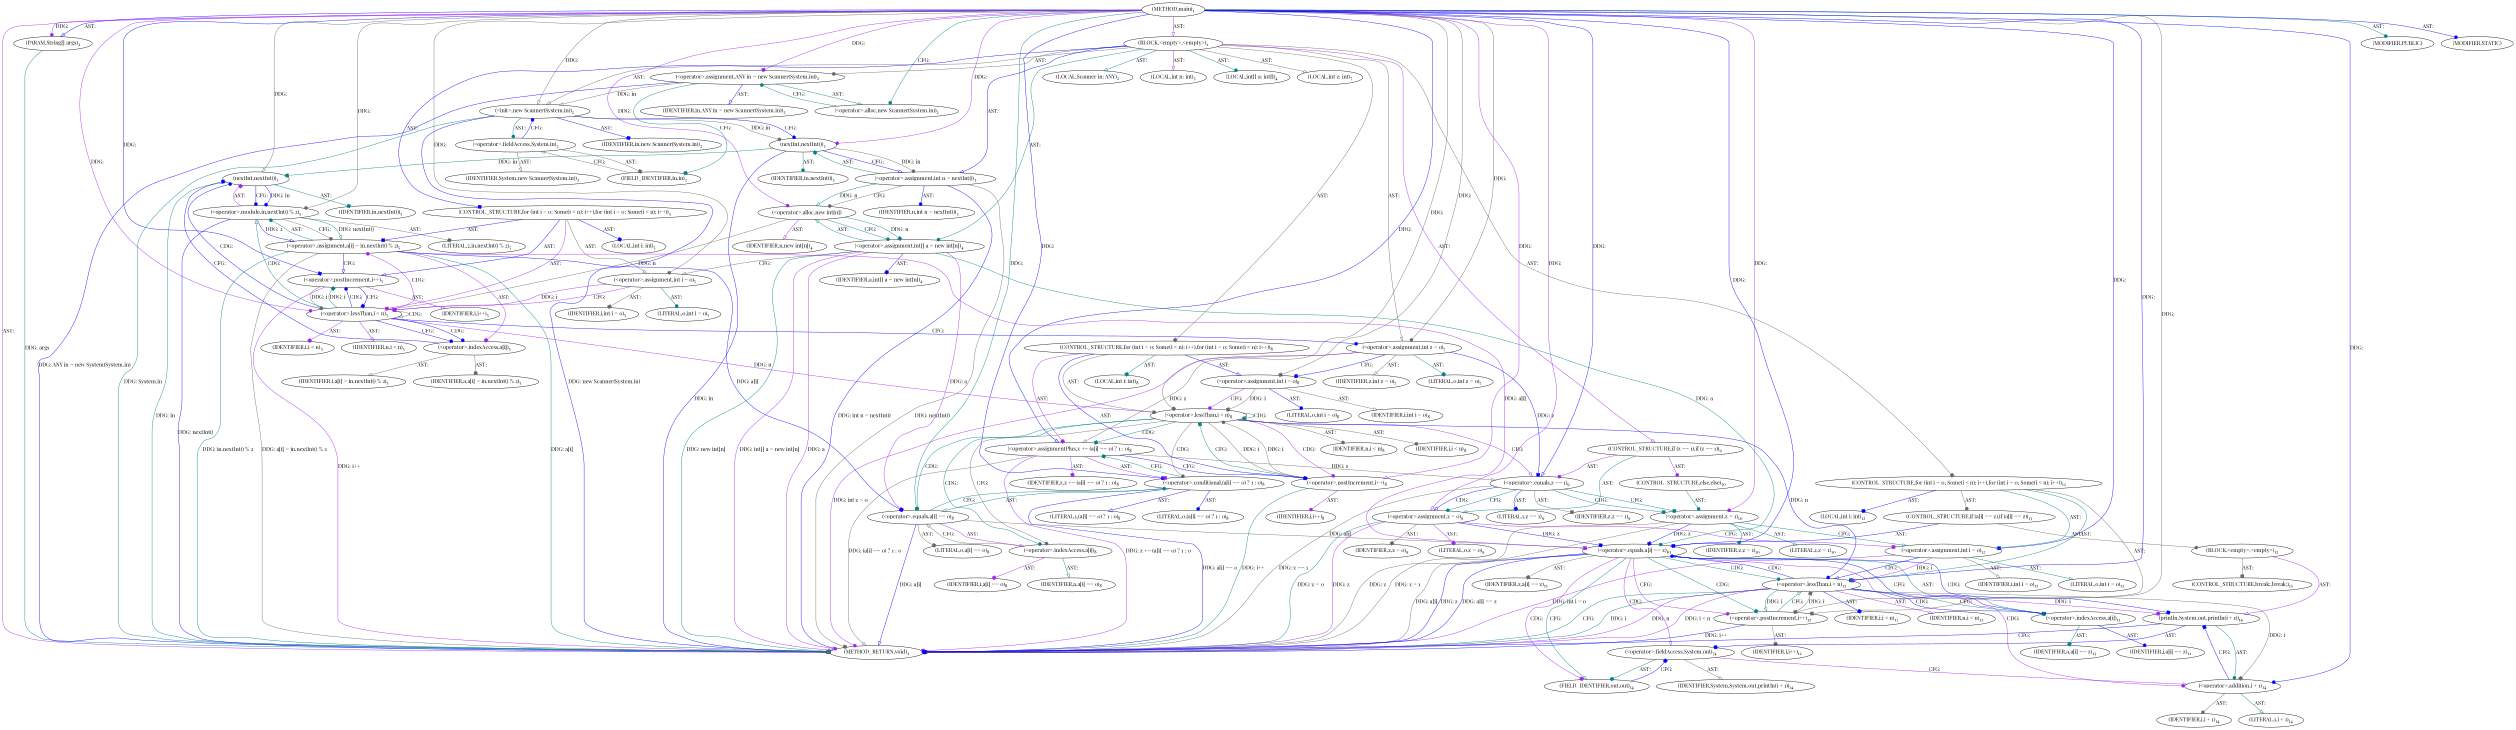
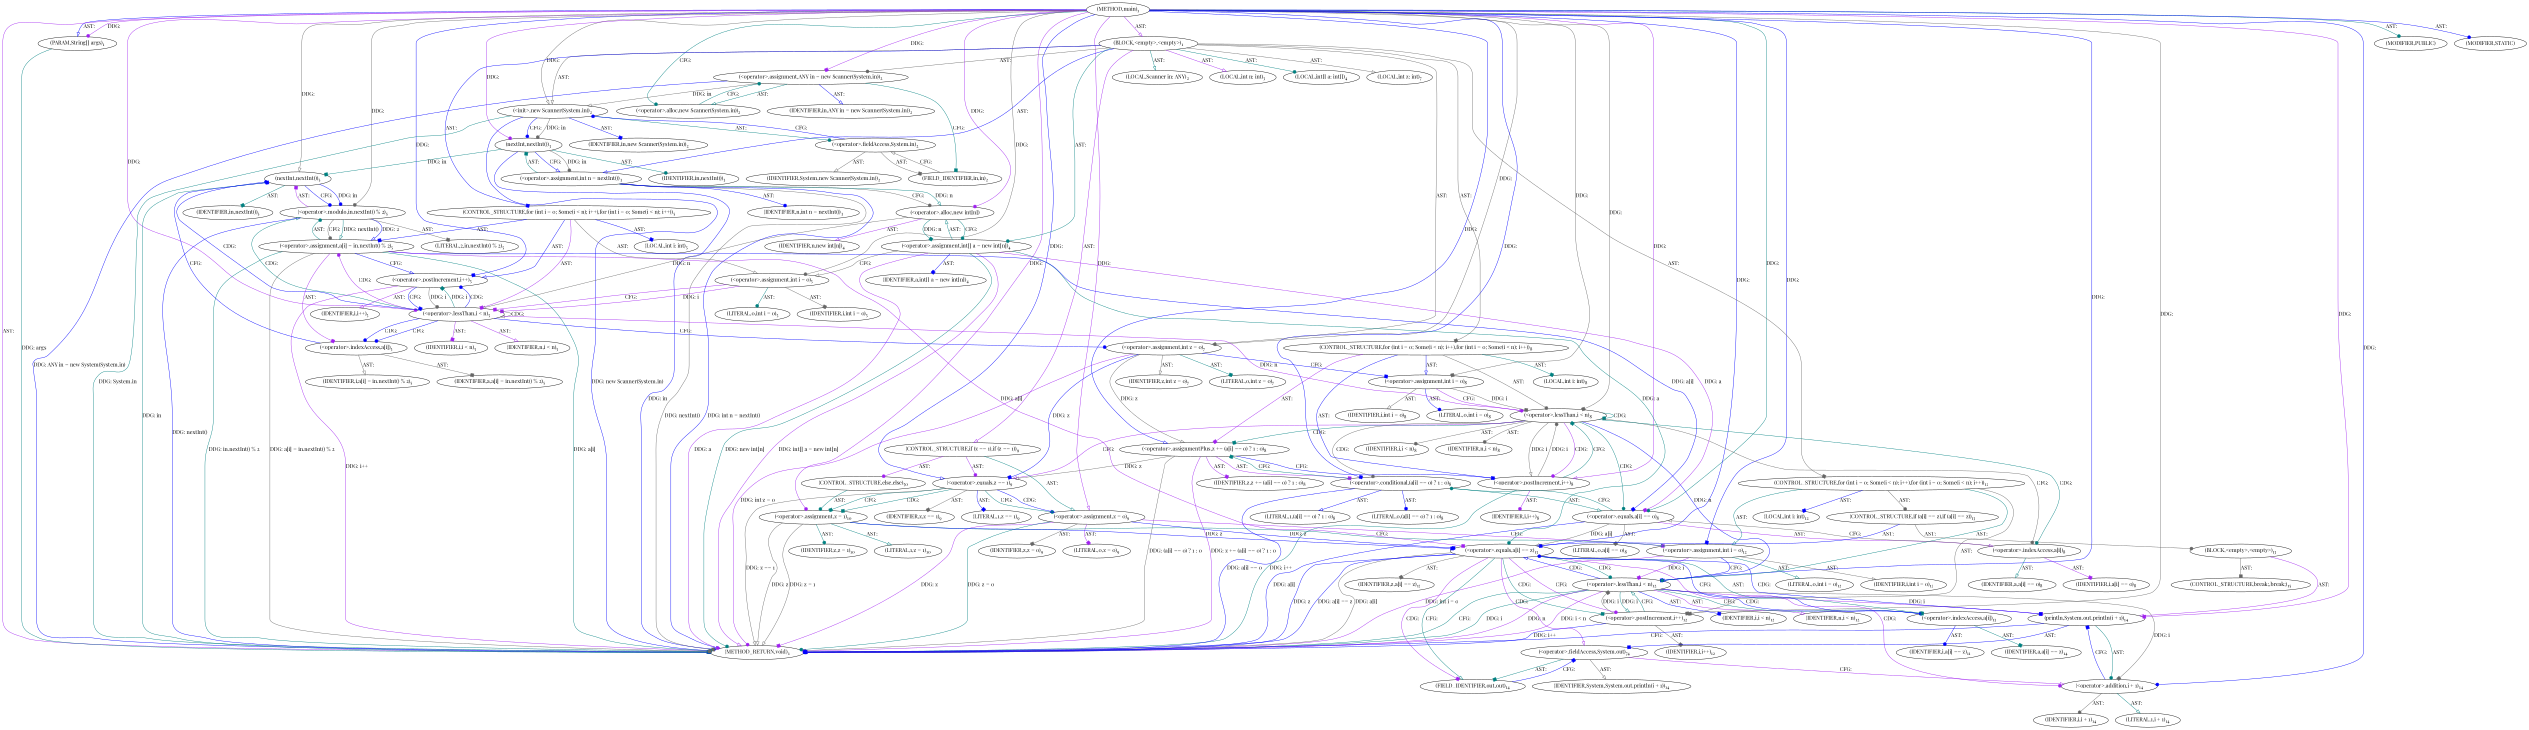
none -> (2120, 23)
(1669, 550) -> (1536, 550)
(2094, 652) -> (2066, 652)
